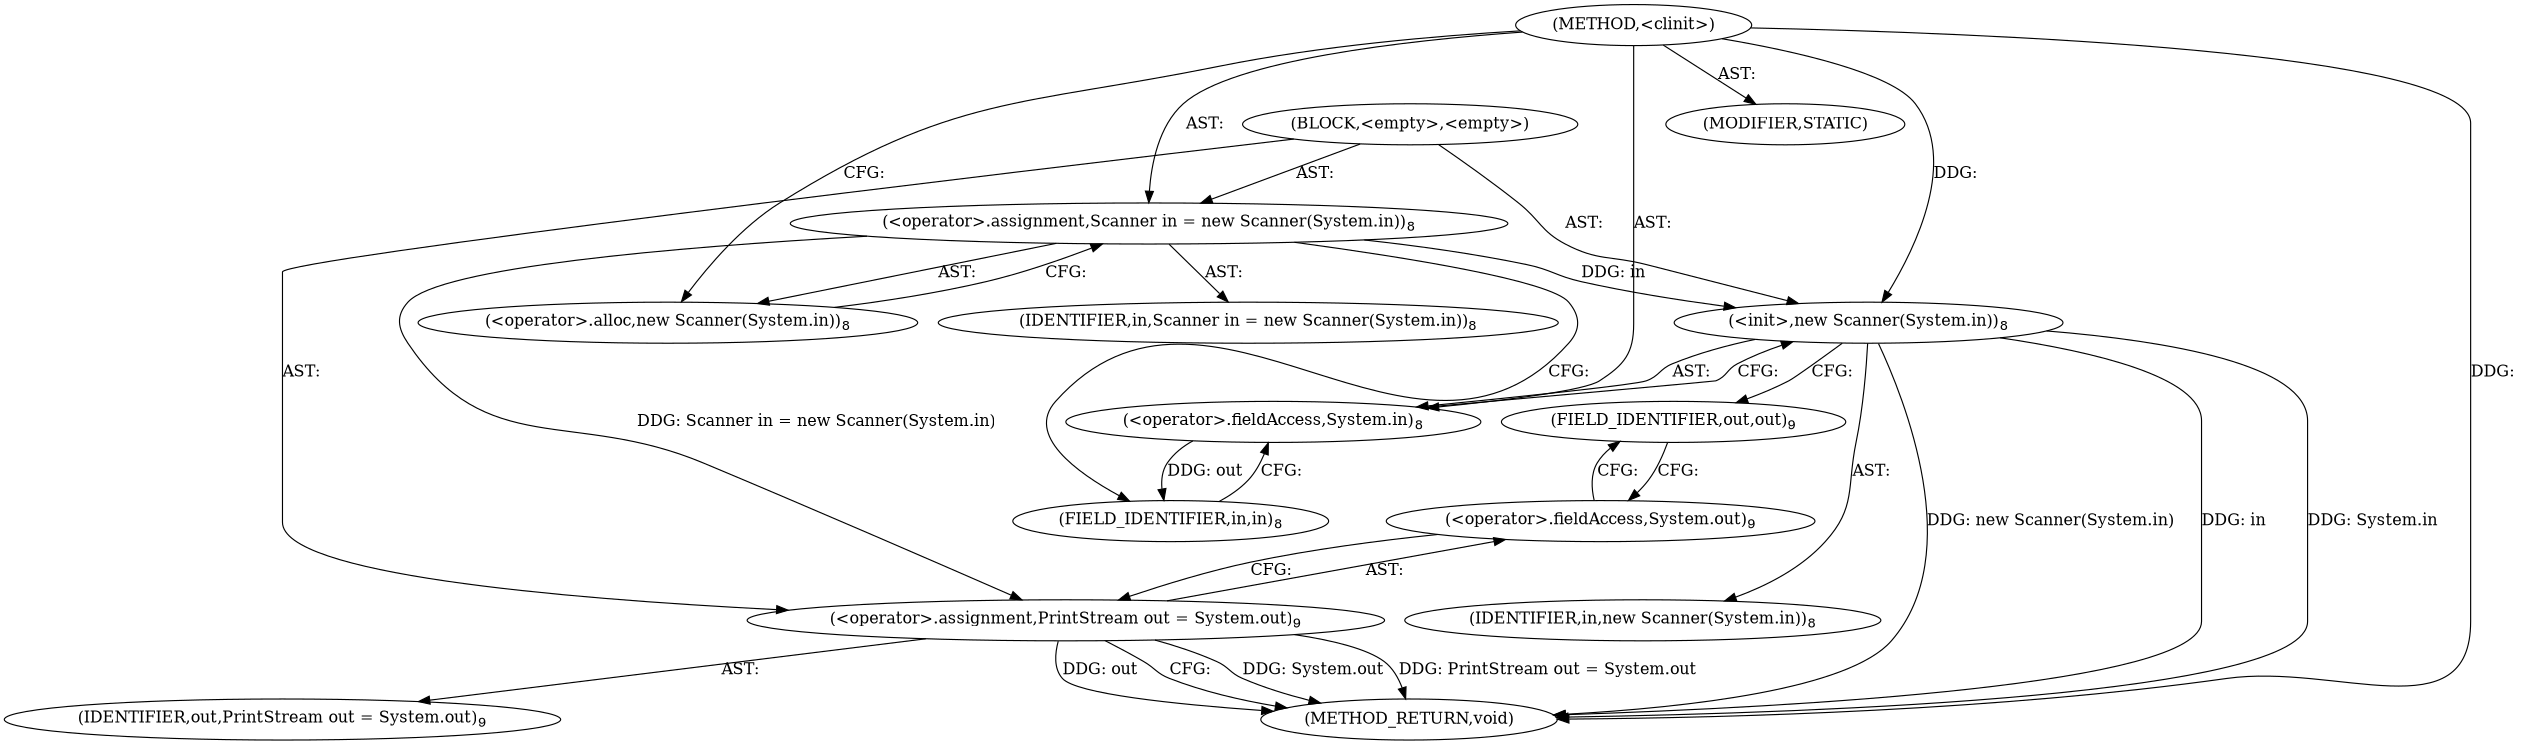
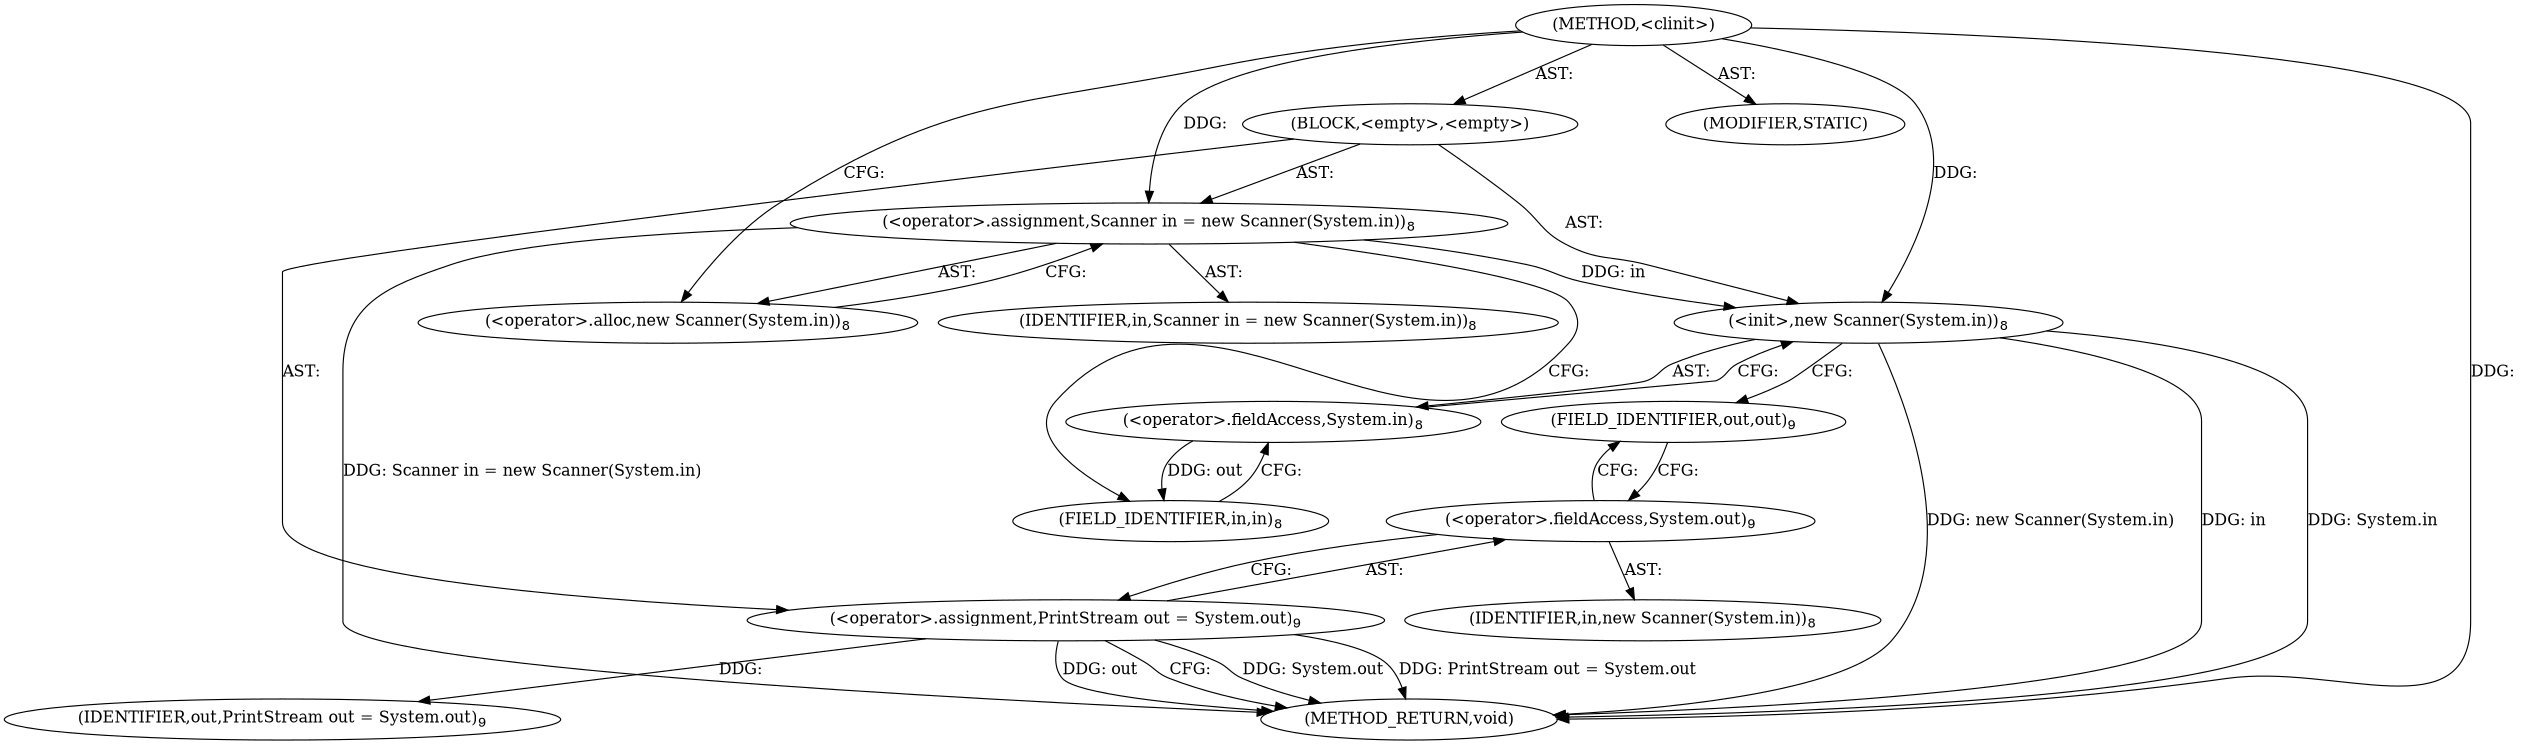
(1208, 124) -> (1208, 124)
(1634, 302) -> (1528, 72)
(461, 397) -> (416, 647)
(1848, 498) -> (1619, 565)
(743, 670) -> (743, 670)
